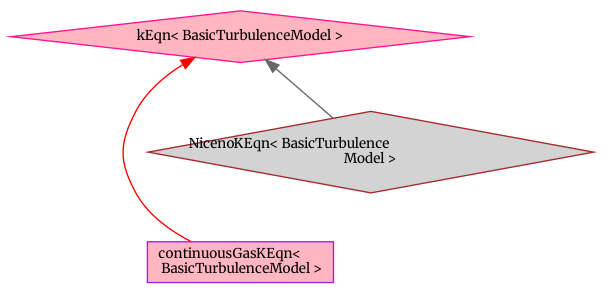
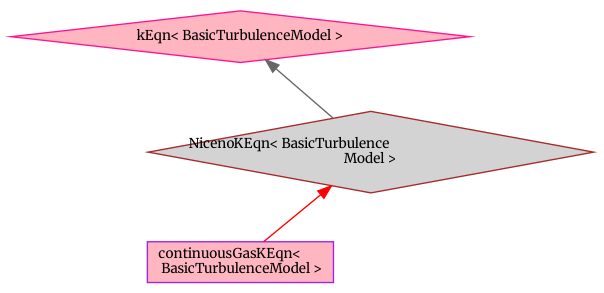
(123, 156) -> (292, 218)
